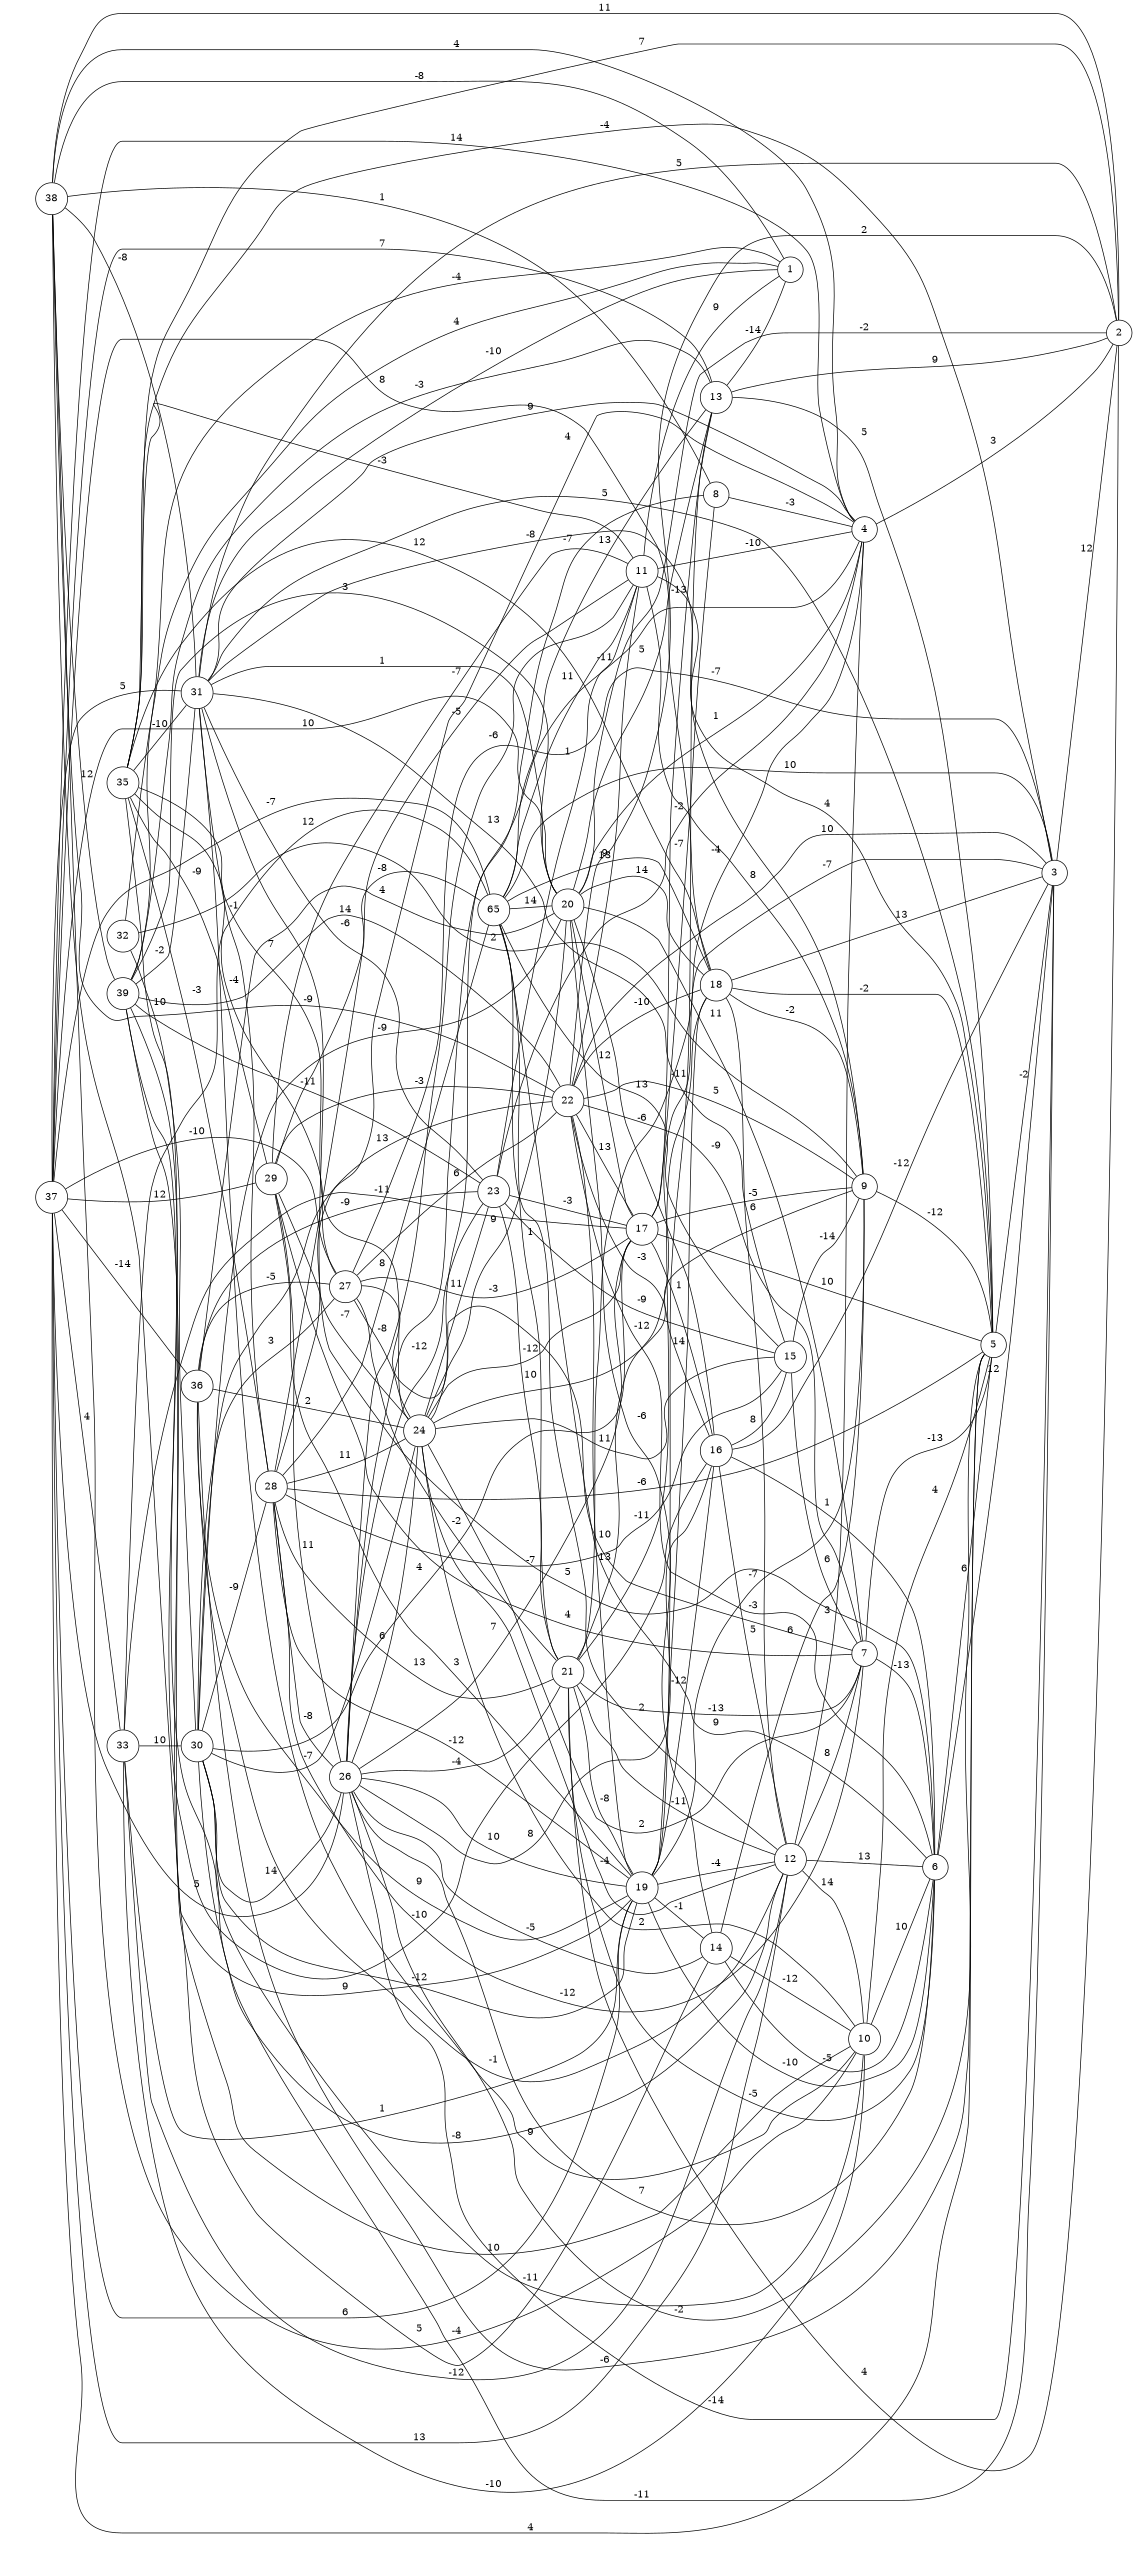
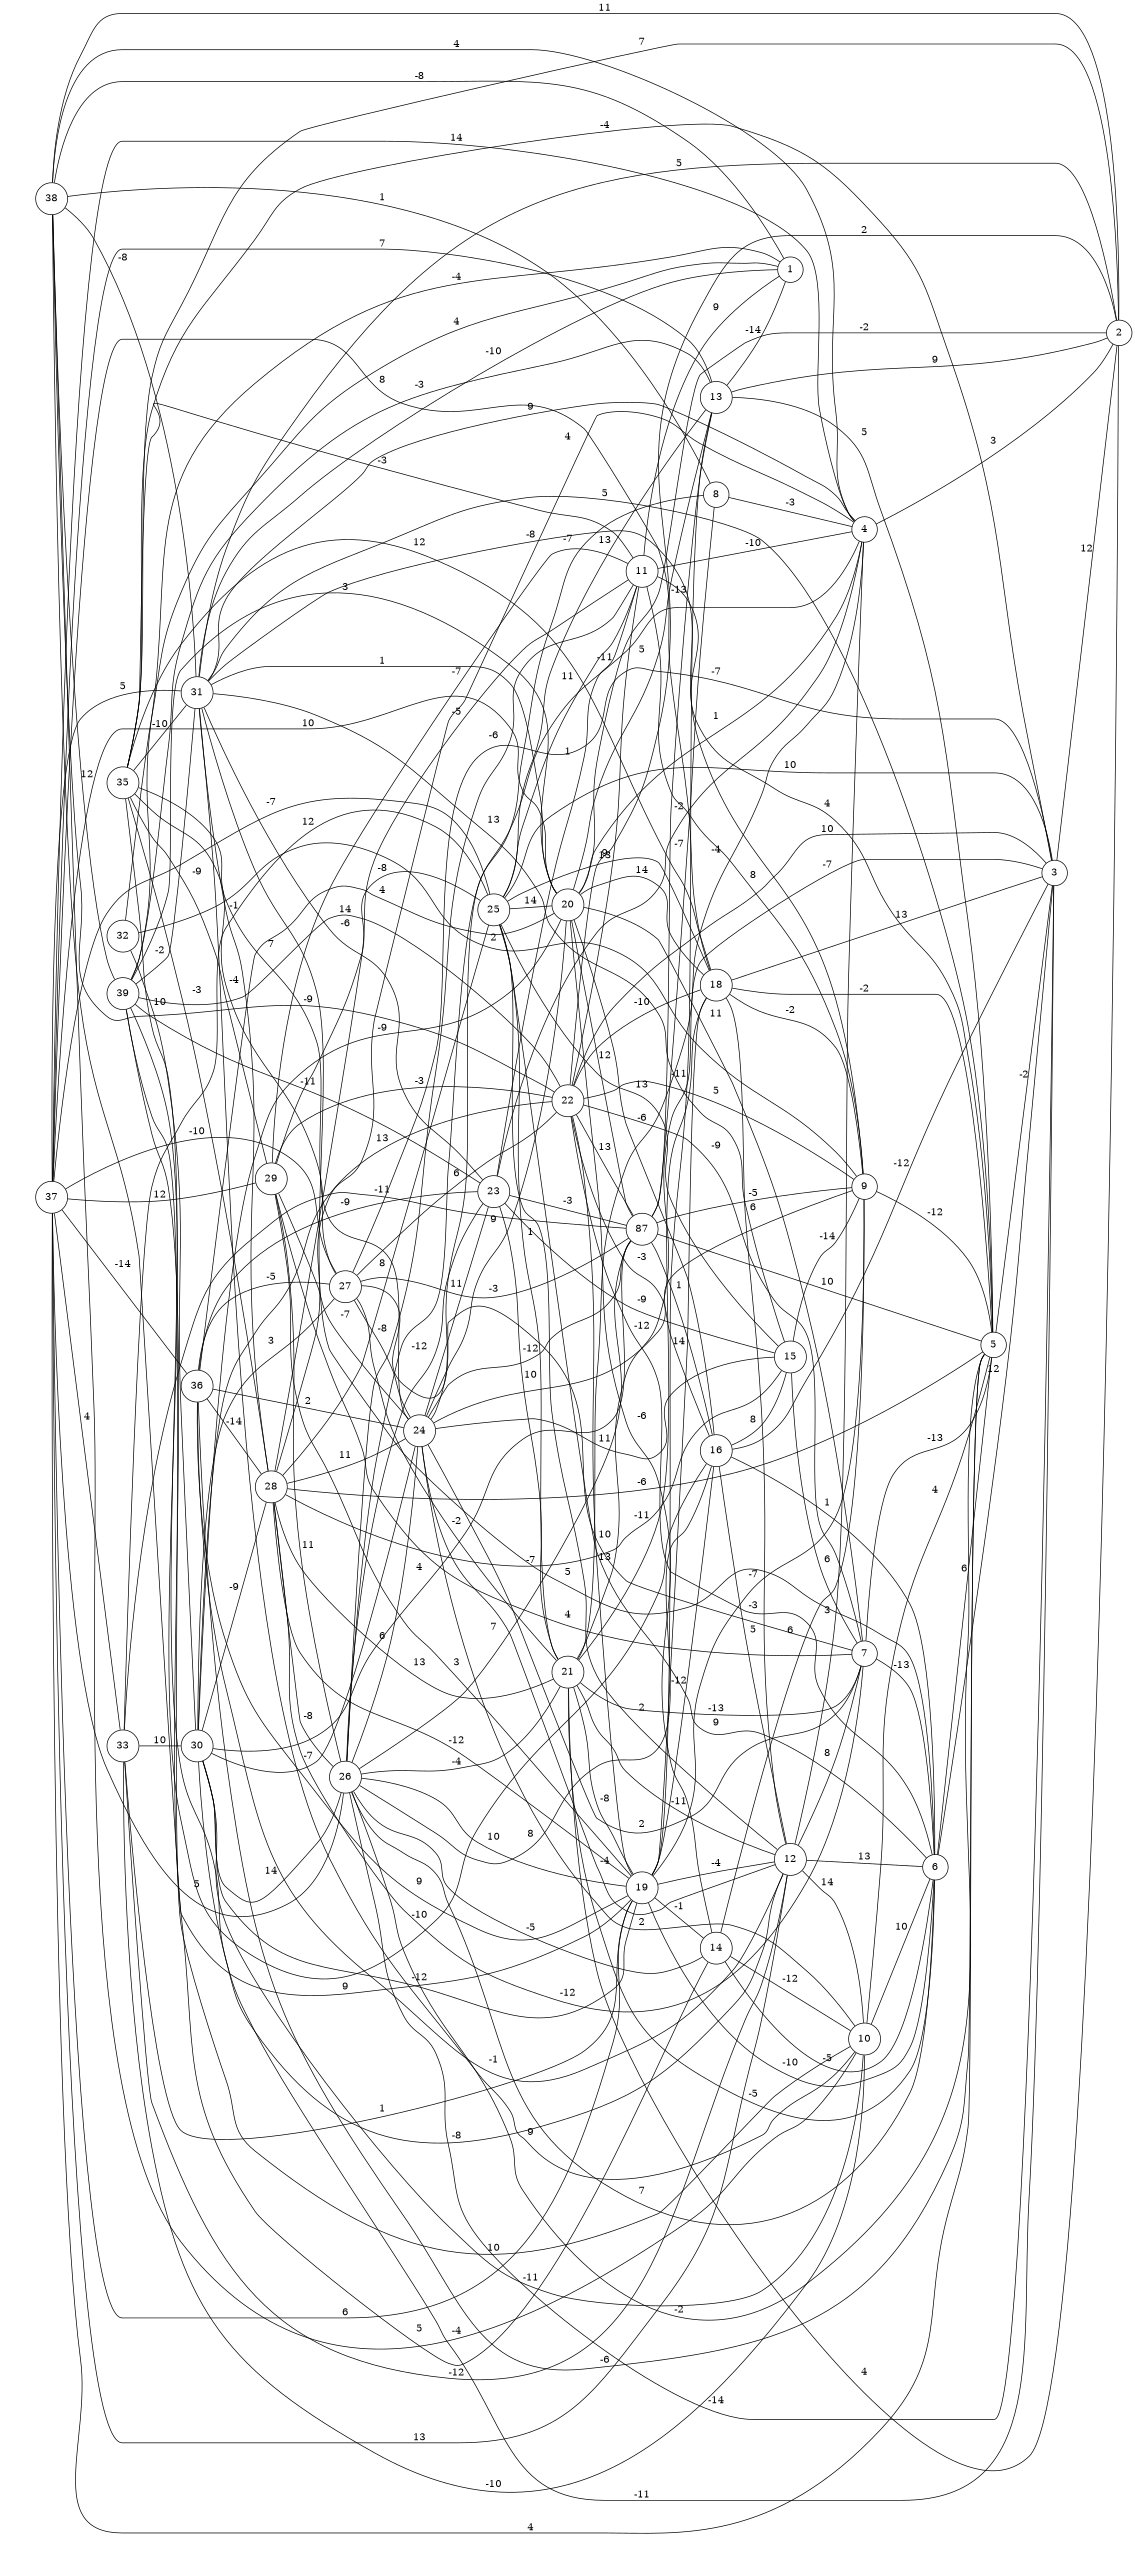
(494, 910) -> (494, 910)
(642, 1229) -> (642, 1229)
none -> (234, 1436)
